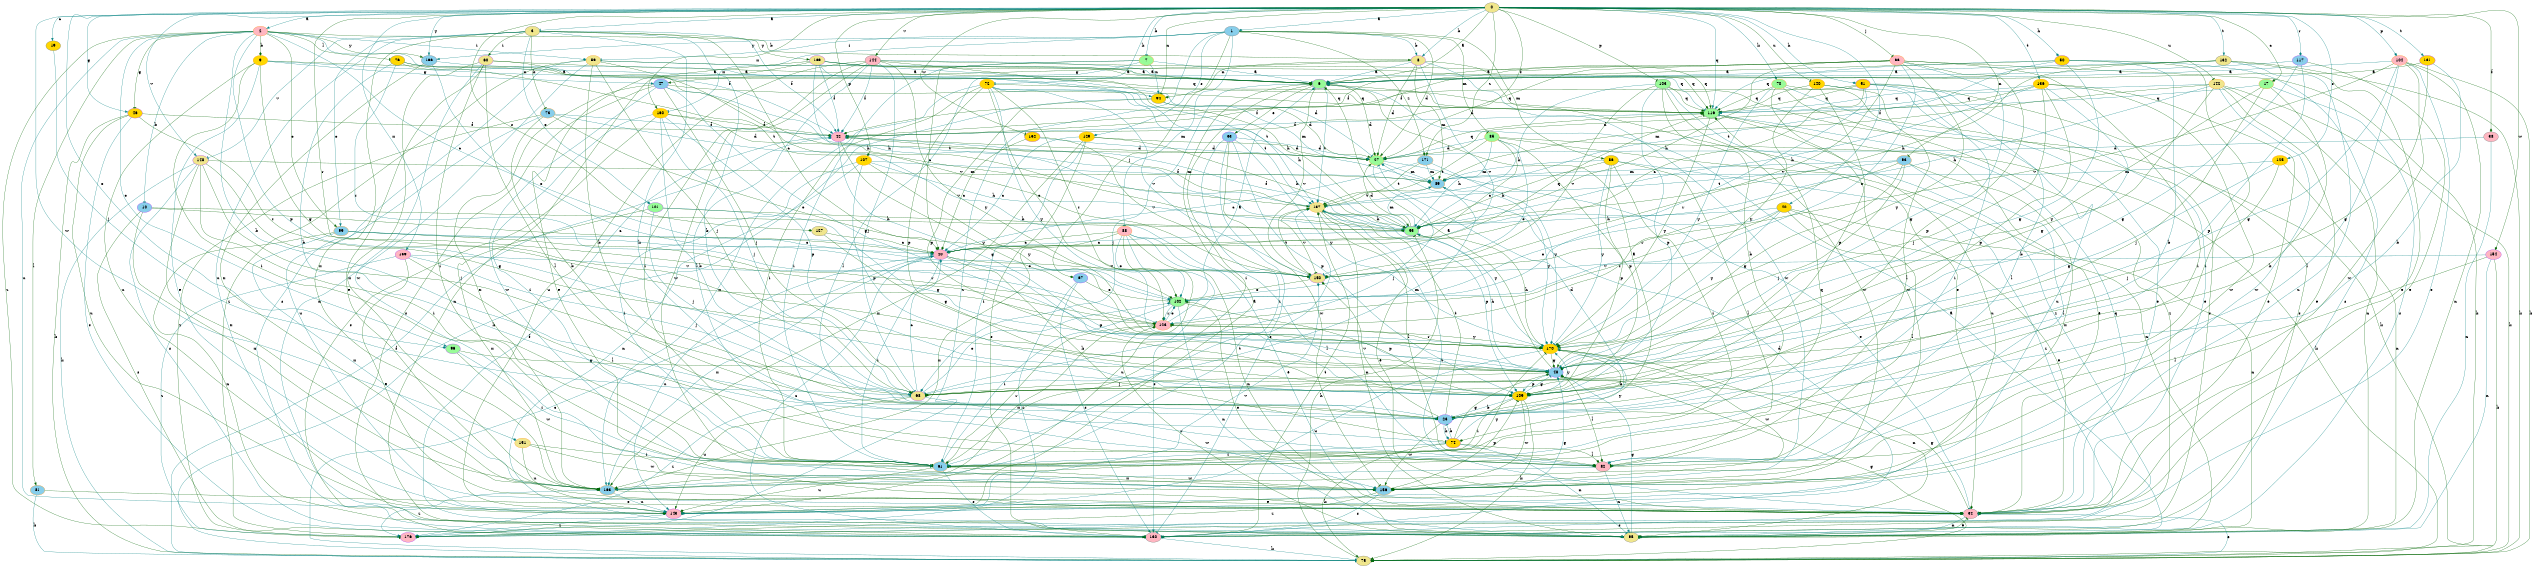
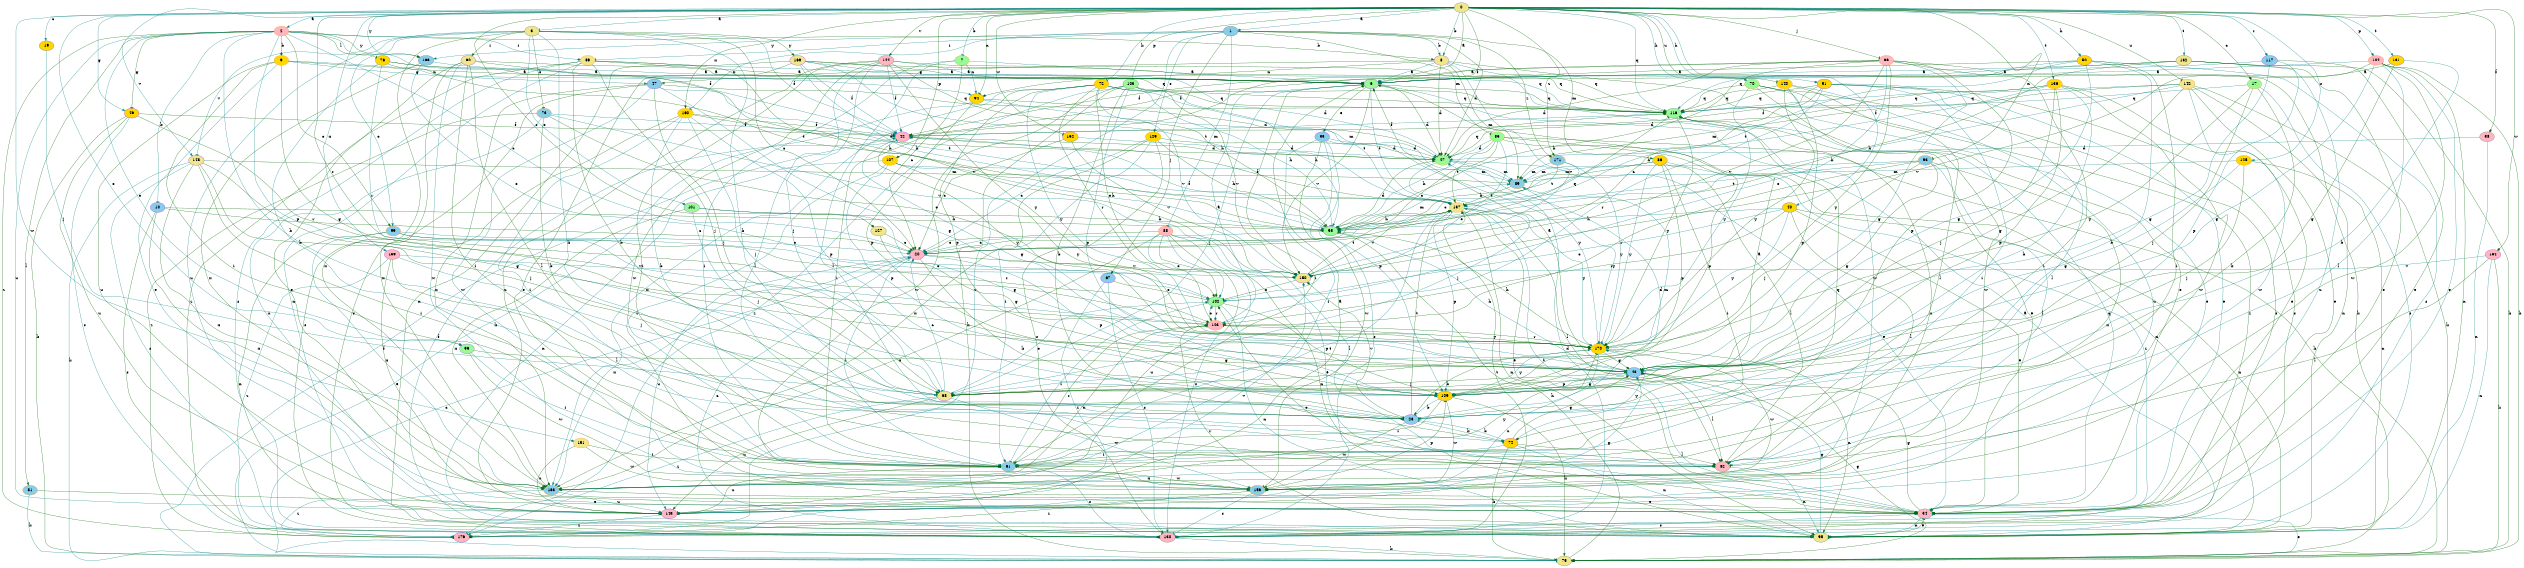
(2006, 363) -> (1976, 285)
